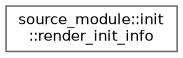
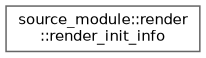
(92, 29) -> (103, 29)
